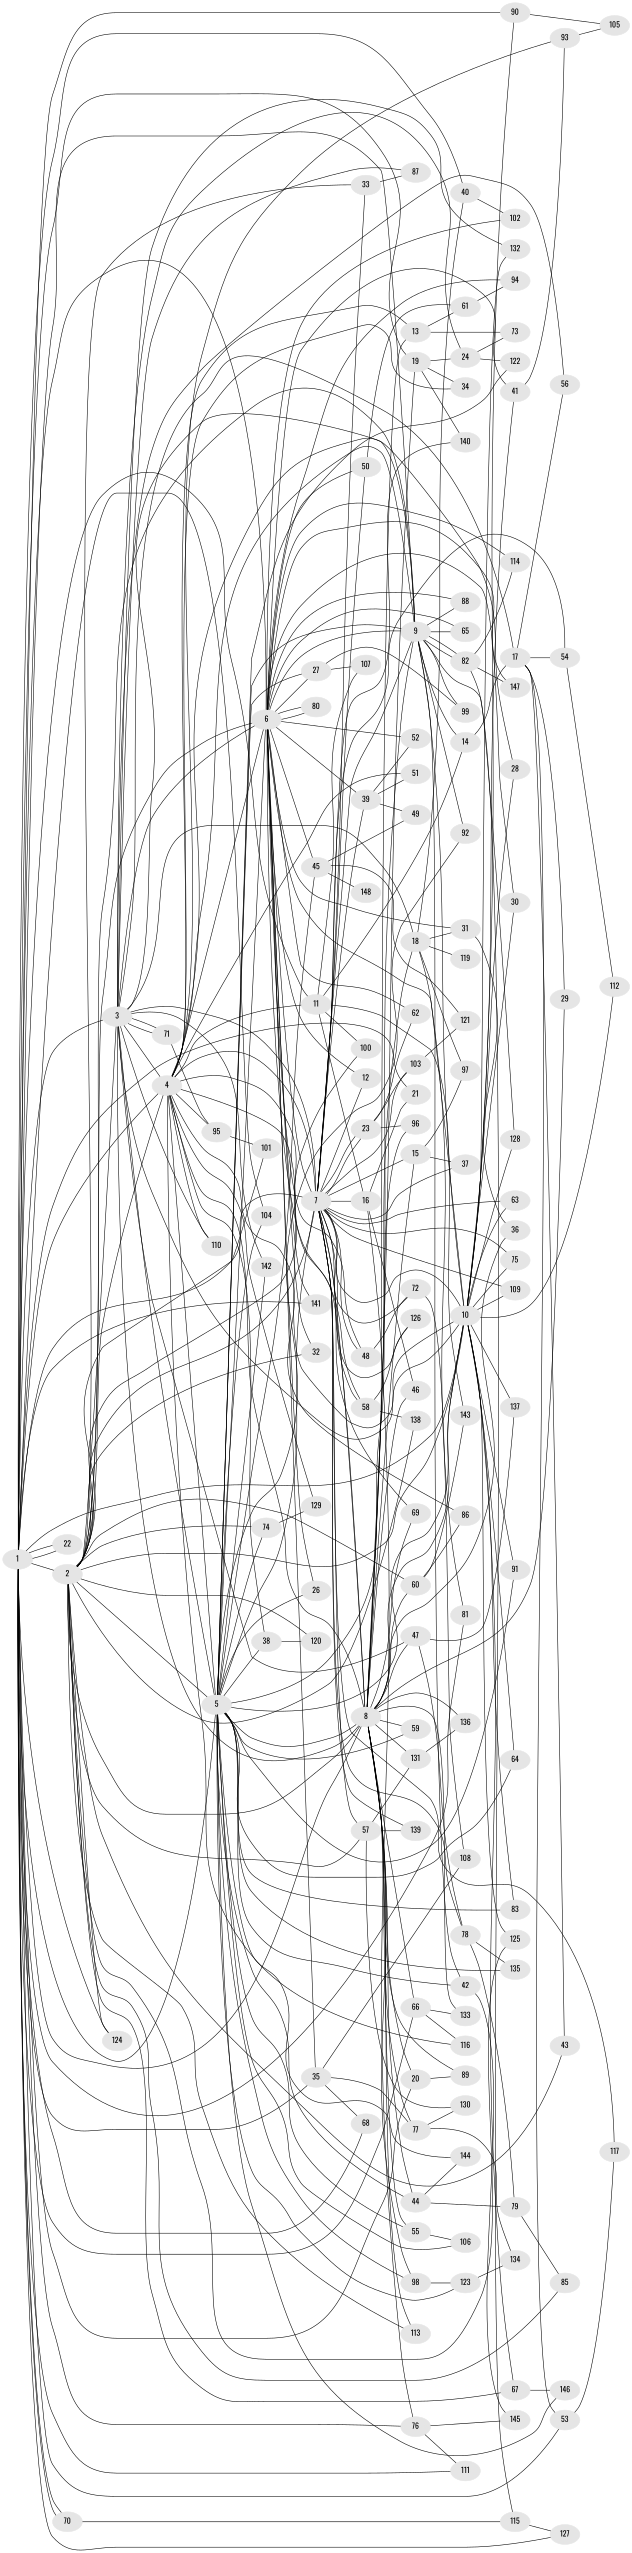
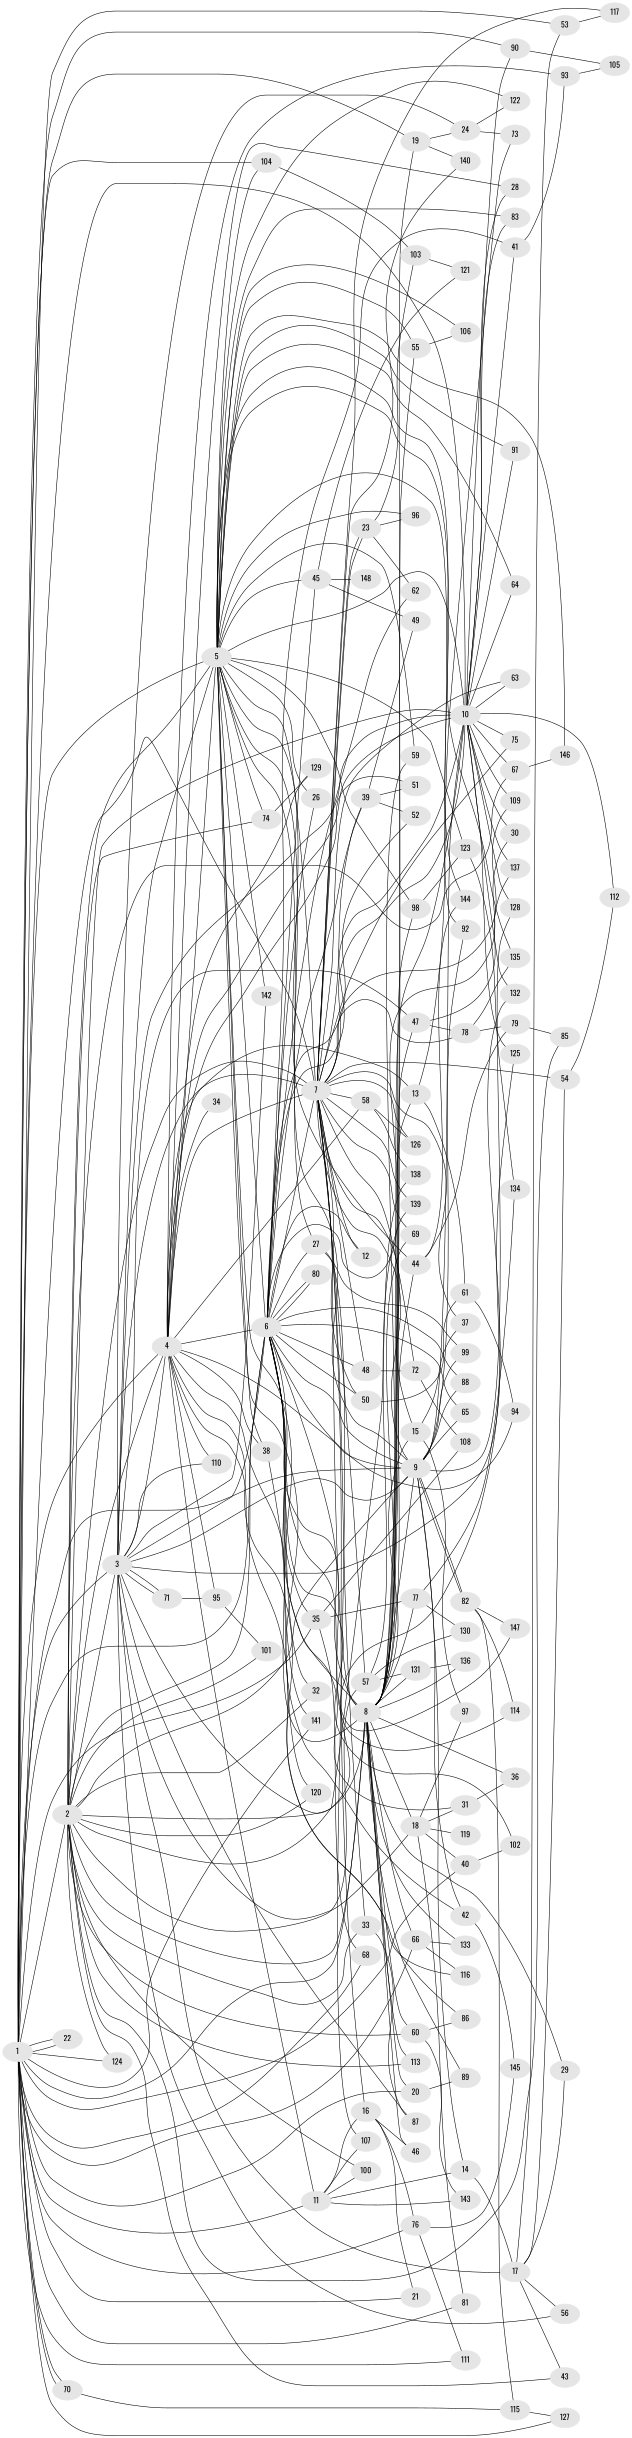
(441, 375) -> none
(377, 1149) -> (348, 201)
